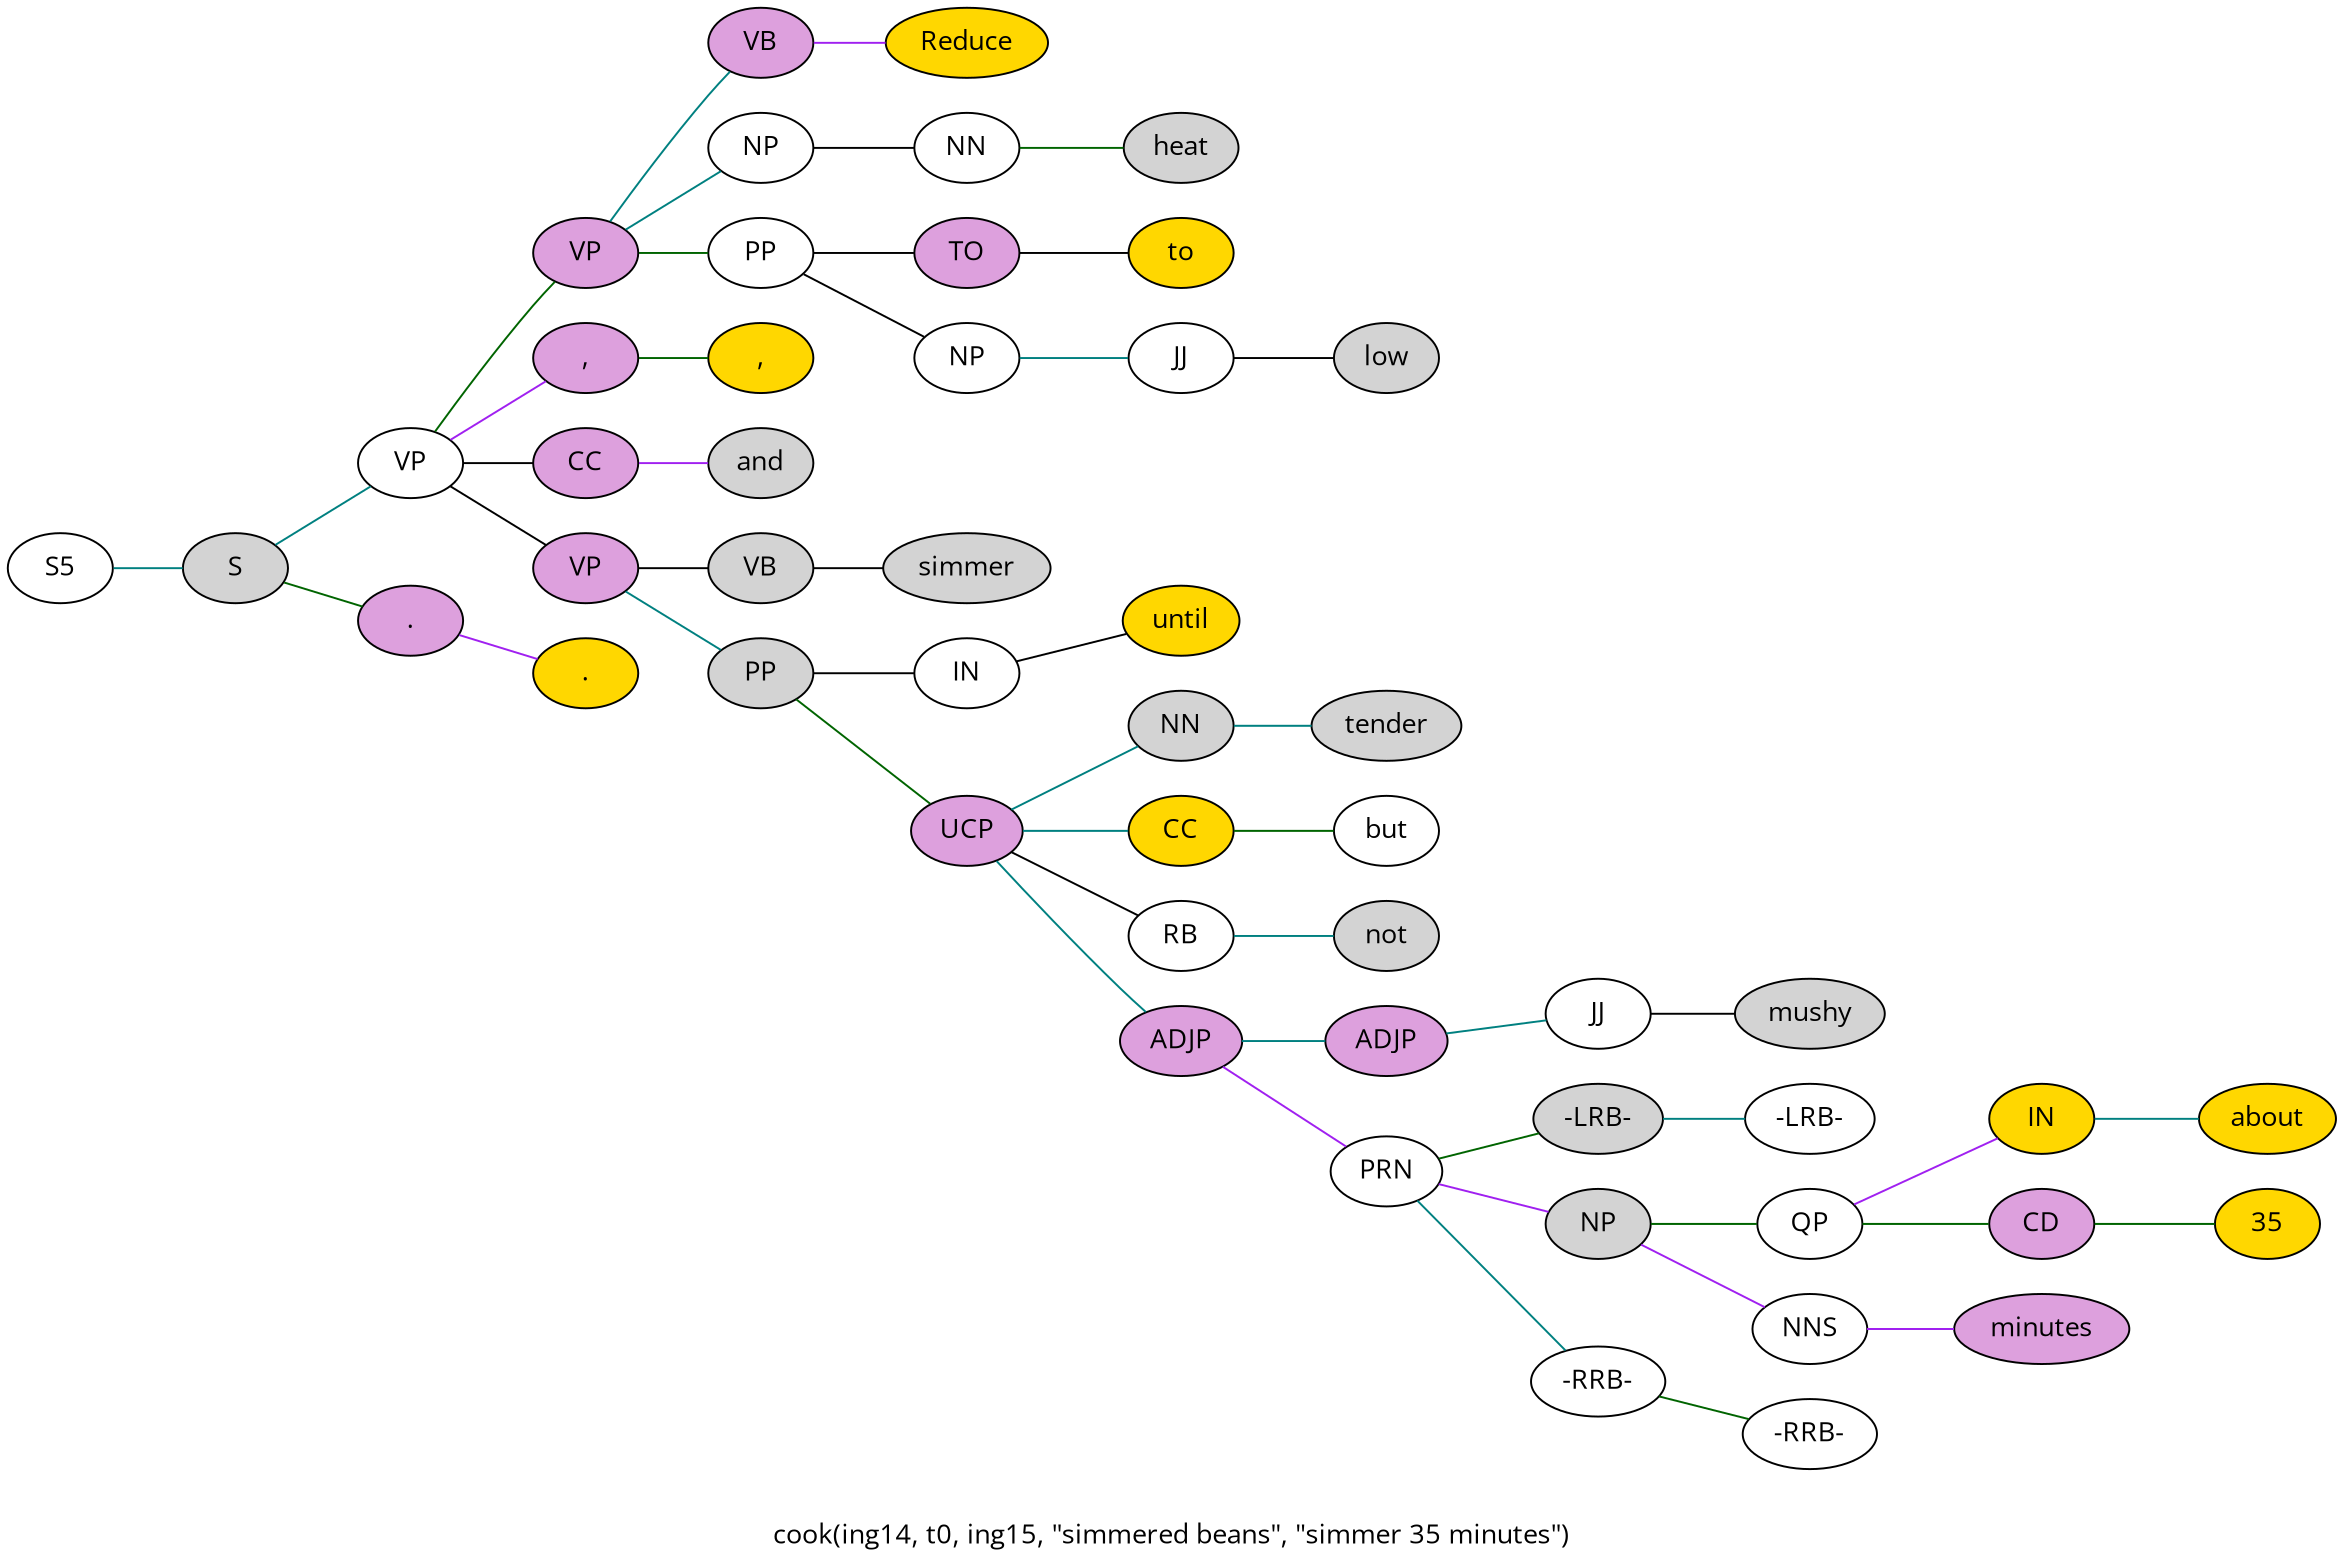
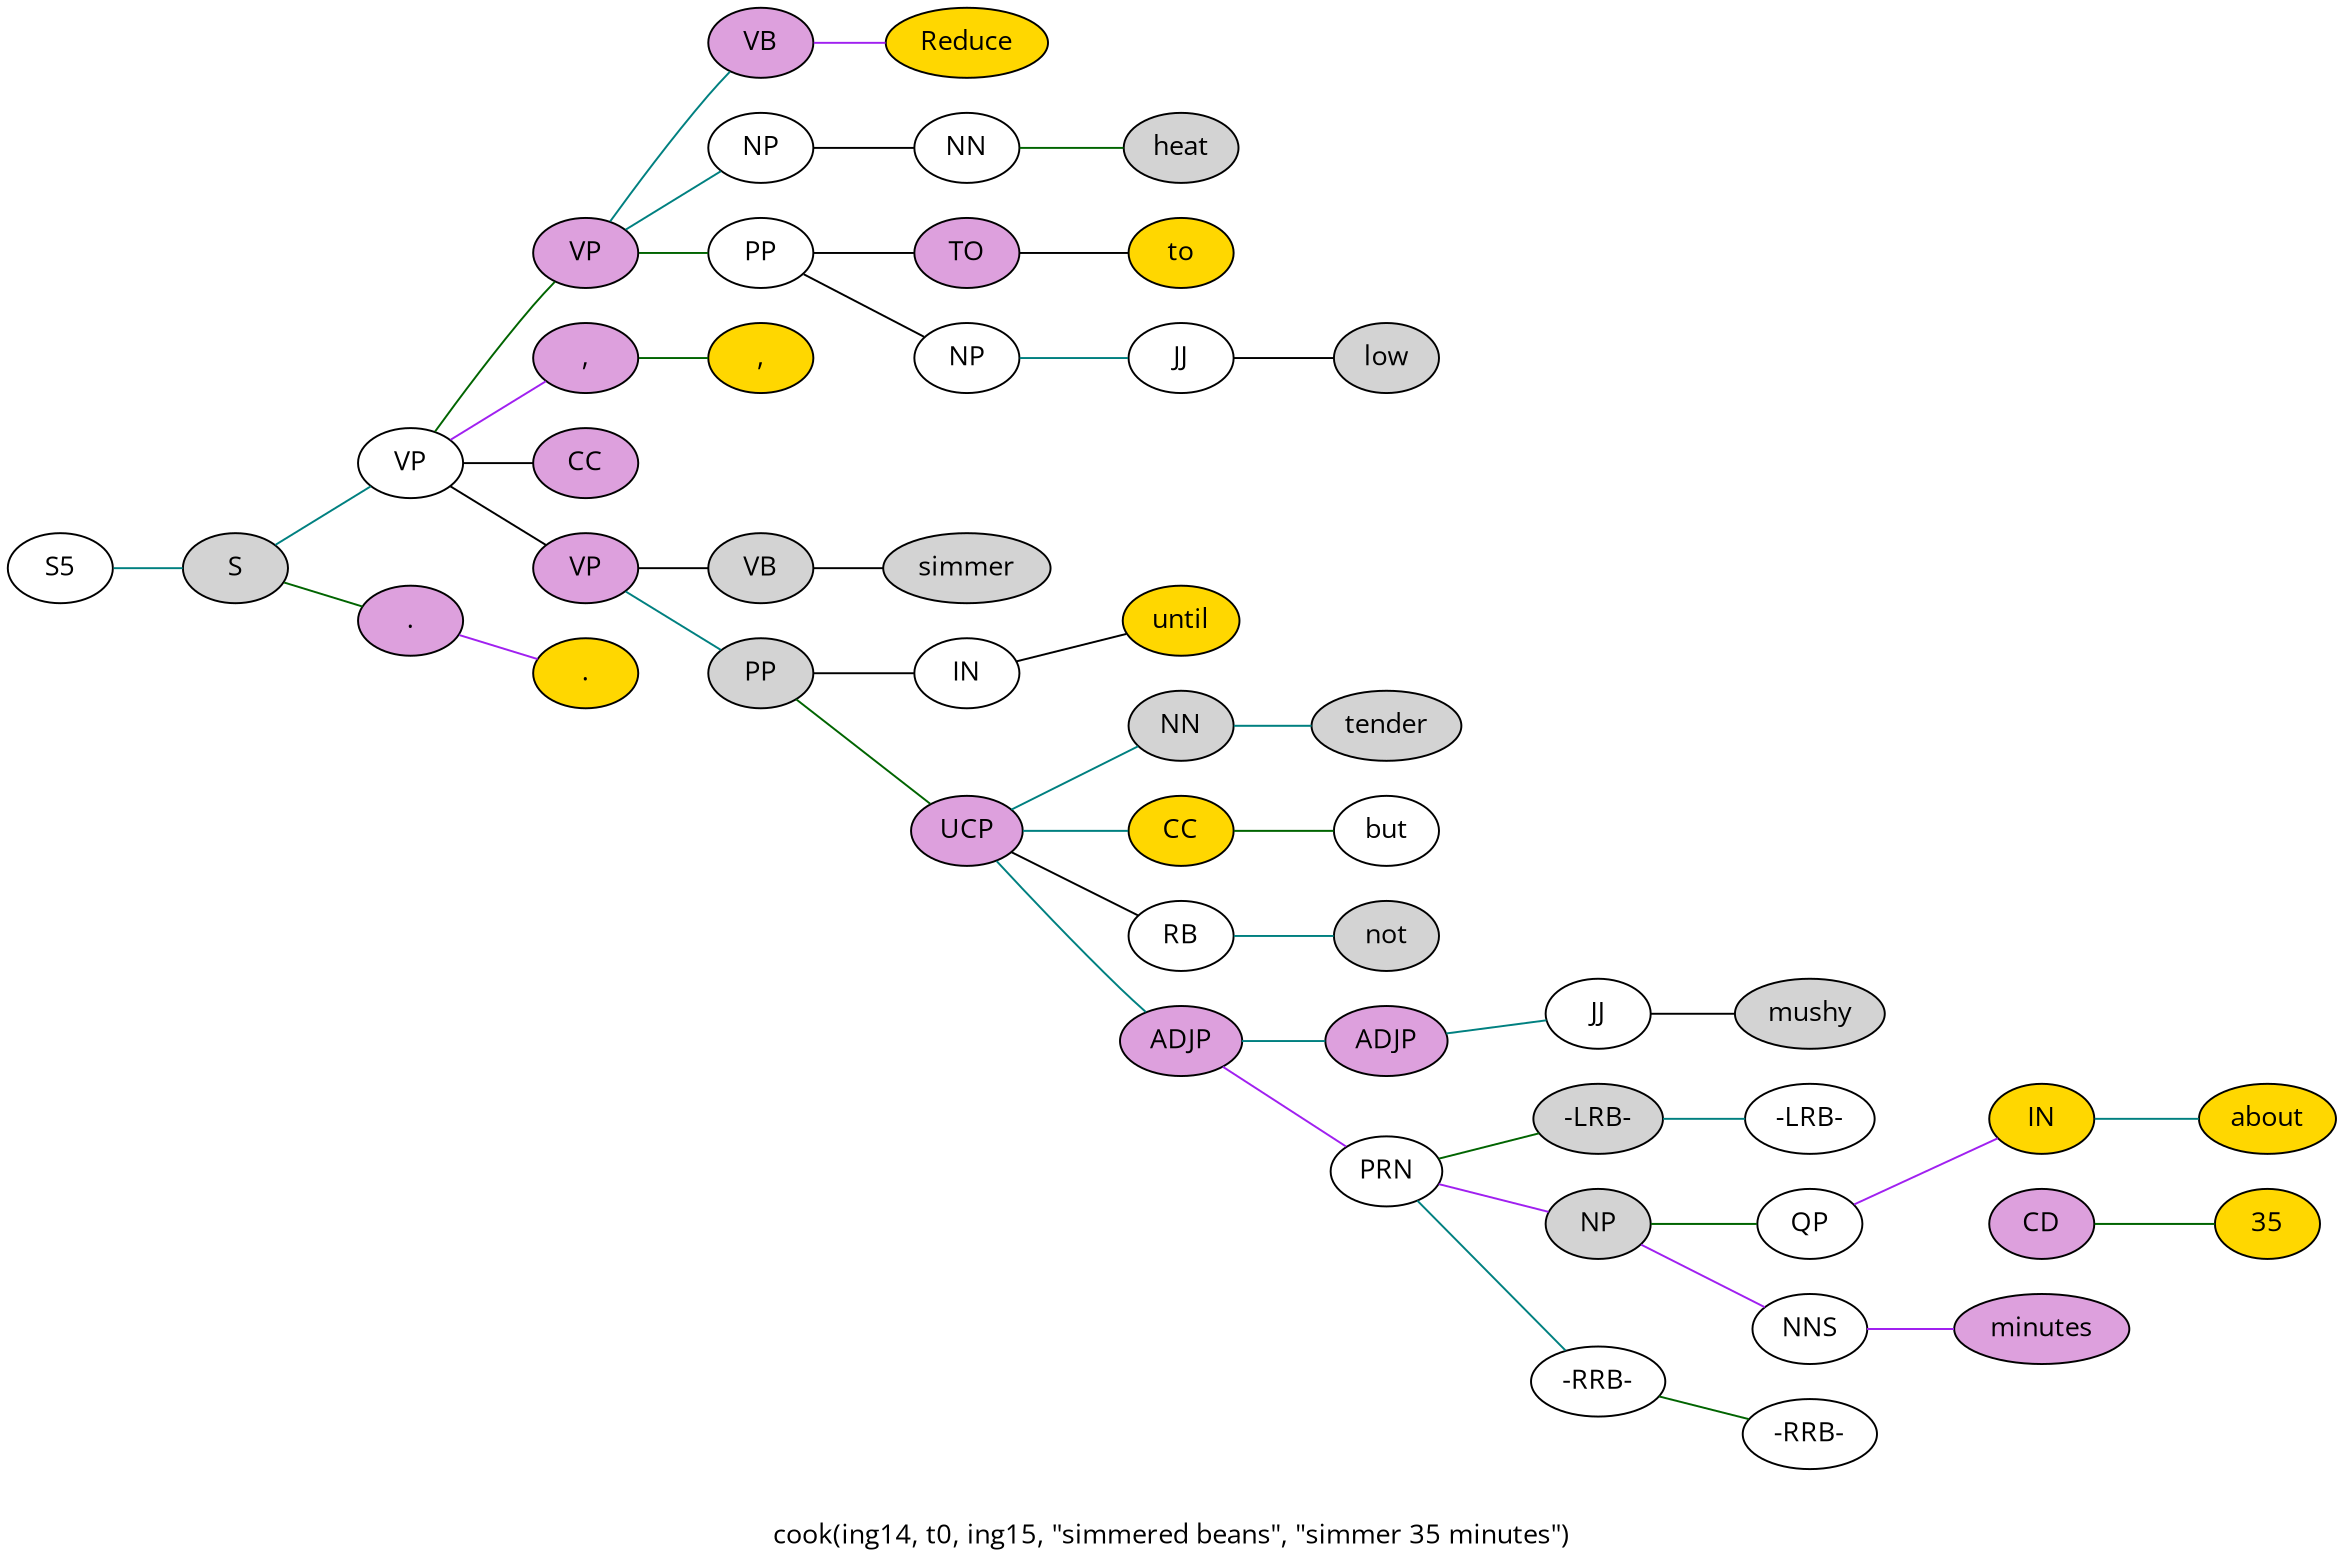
(761, 463) -> none
(1926, 1224) -> none
